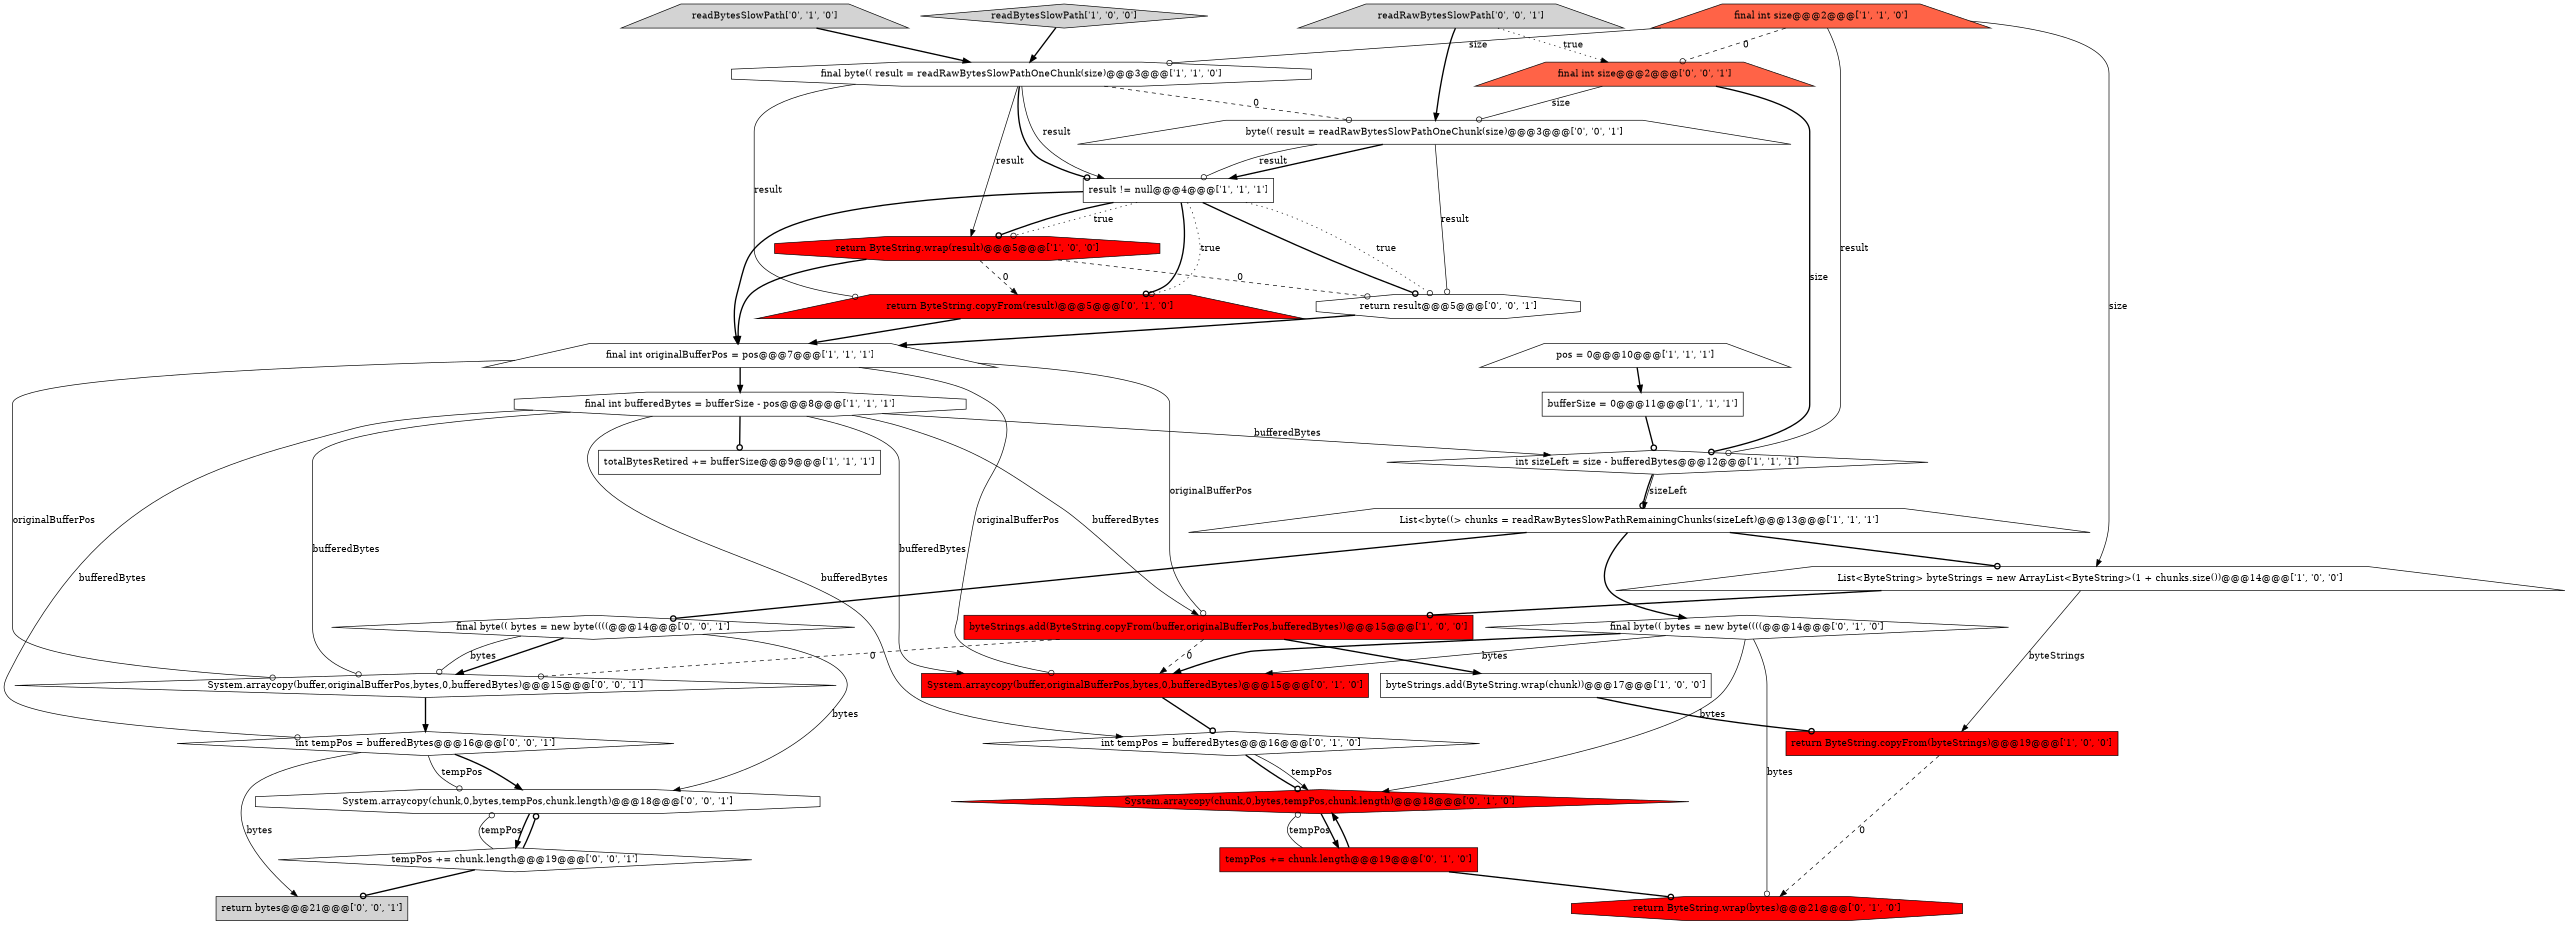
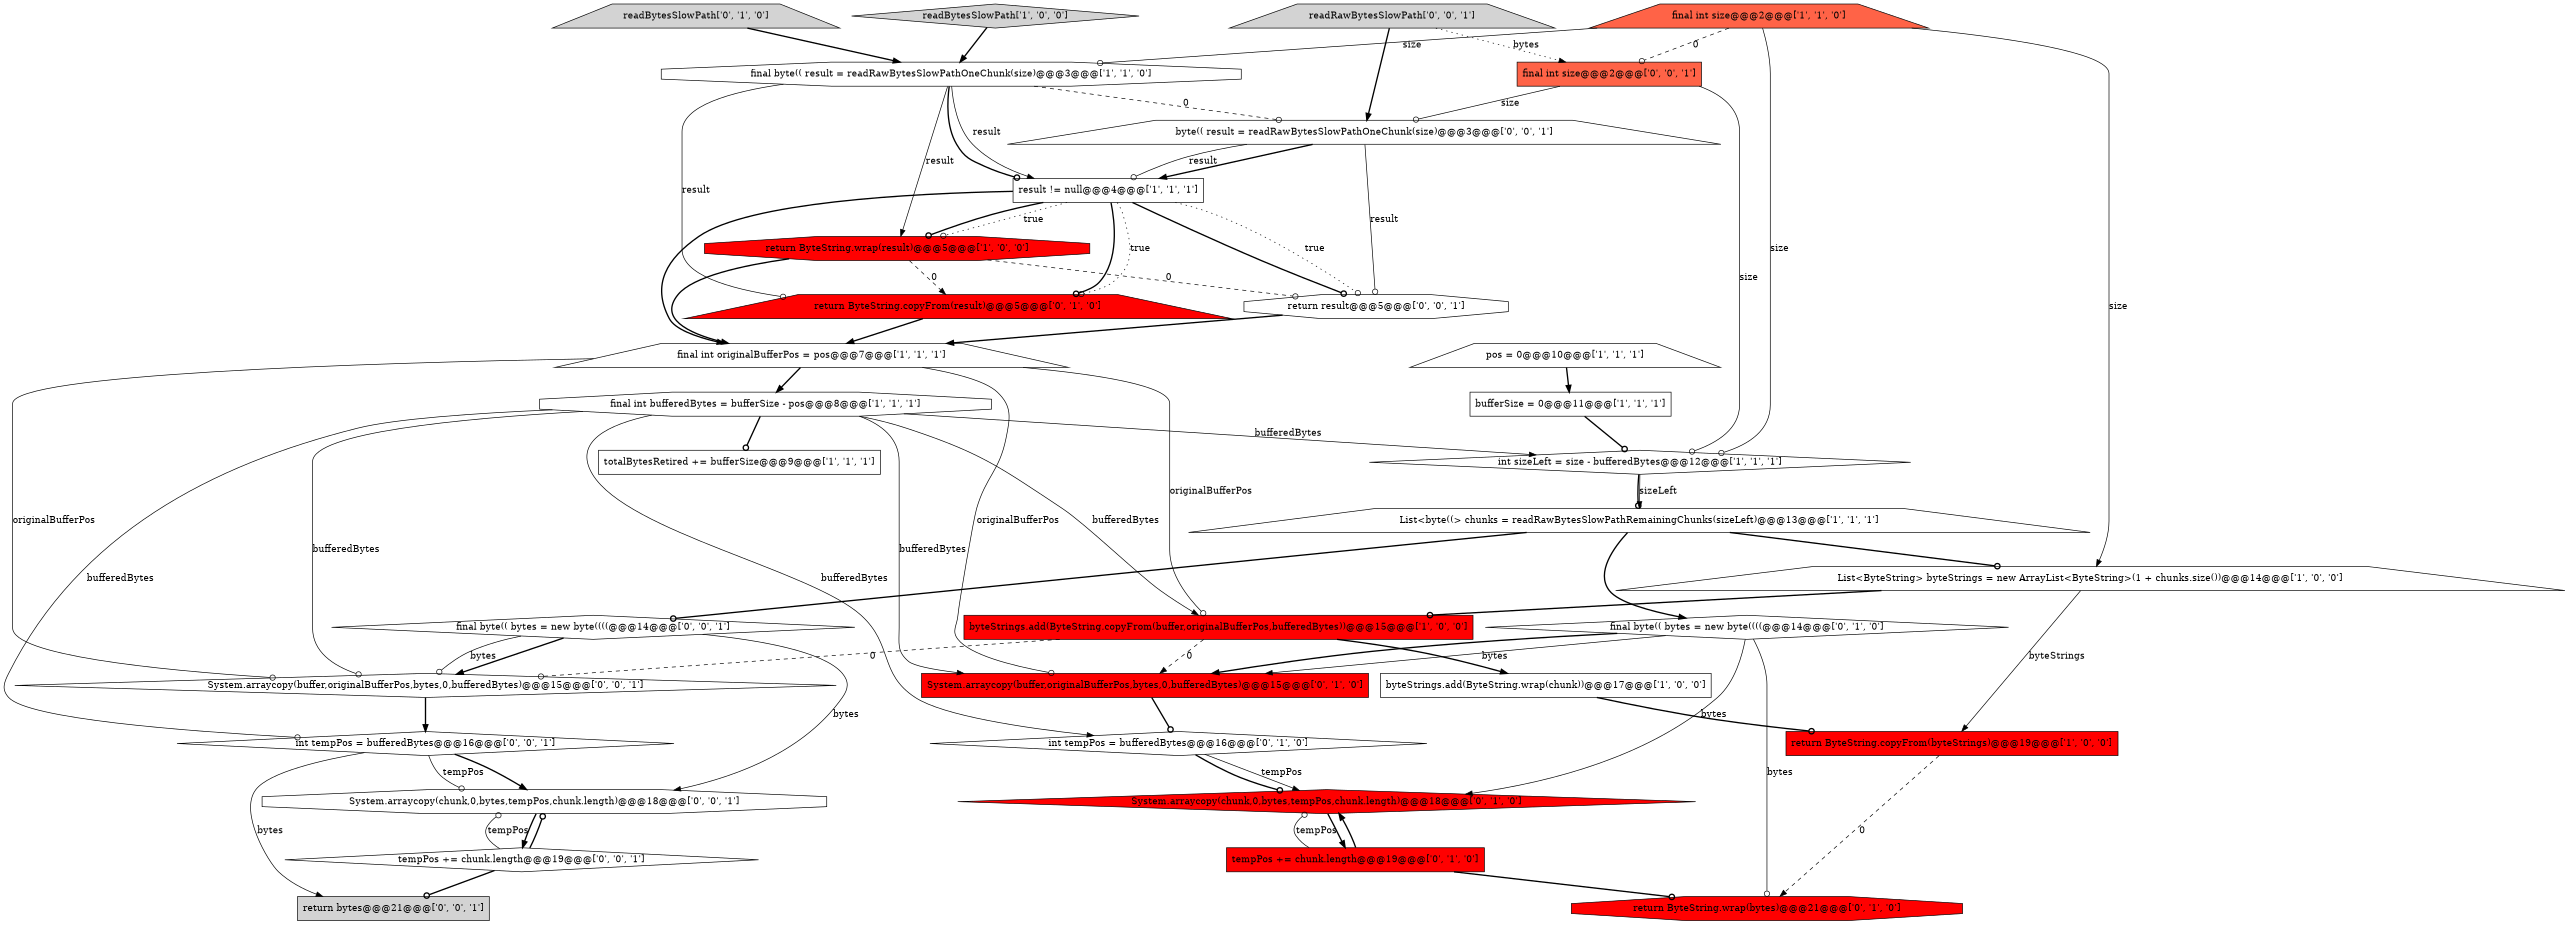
(1574, 45) -> (1526, 45)
(1645, 74) -> (1609, 74)
(1855, 249) -> (1780, 249)
(1810, 269) -> (1740, 270)
